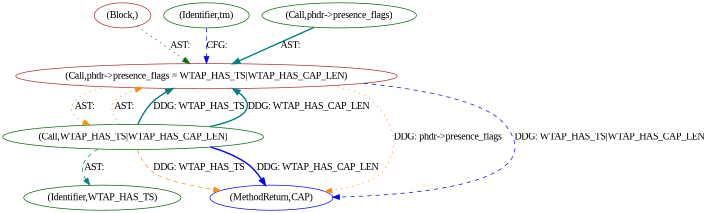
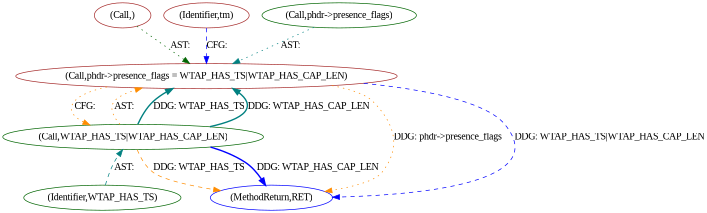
(123, 15) -> (123, 15)
(206, 15) -> (206, 15)
(277, 44) -> (277, 44)
(86, 107) -> (86, 107)
(84, 162) -> (111, 170)
(271, 198) -> (271, 198)
